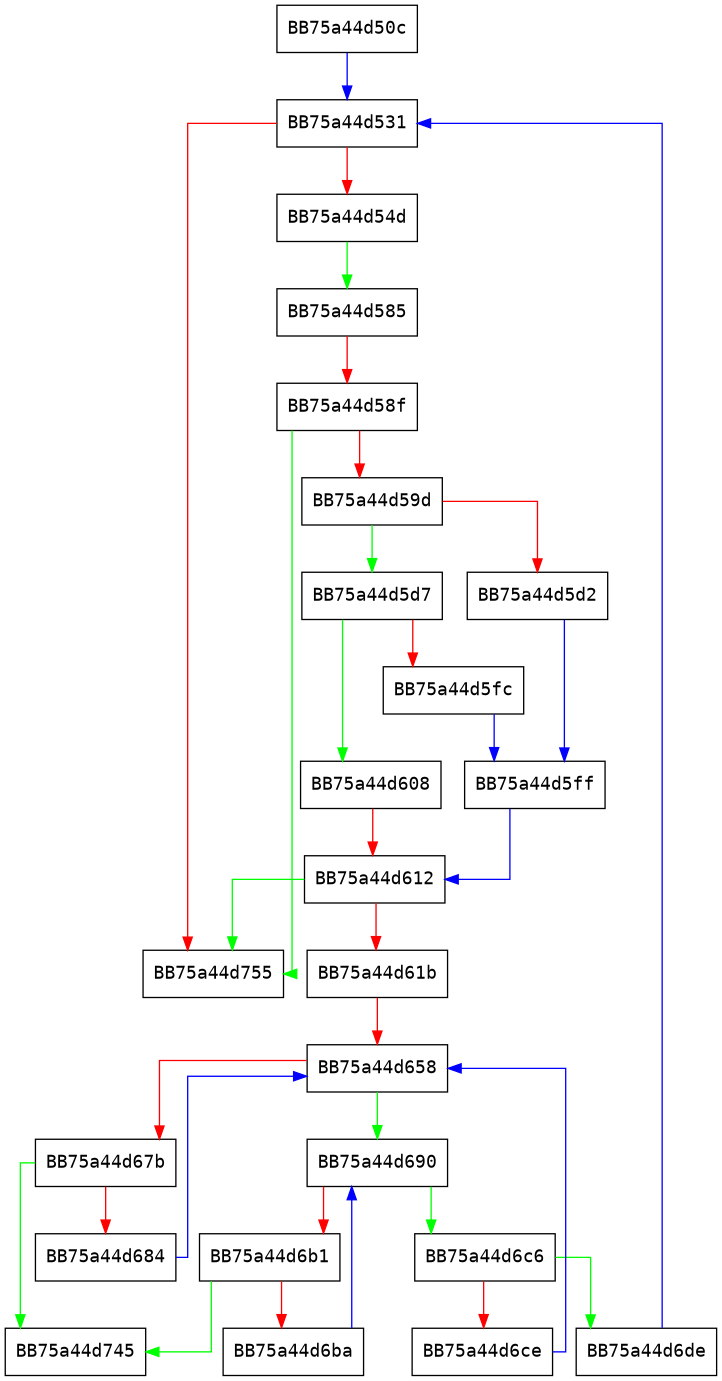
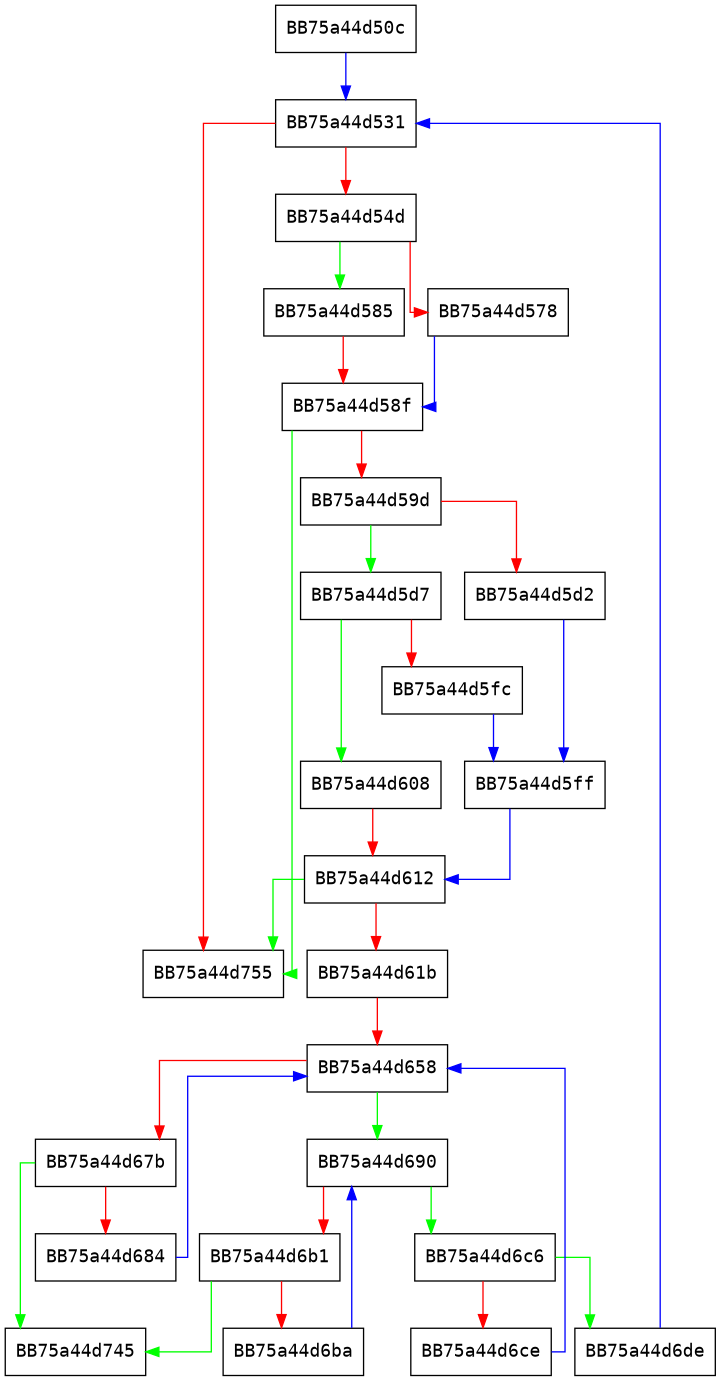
none -> (498, 312)
